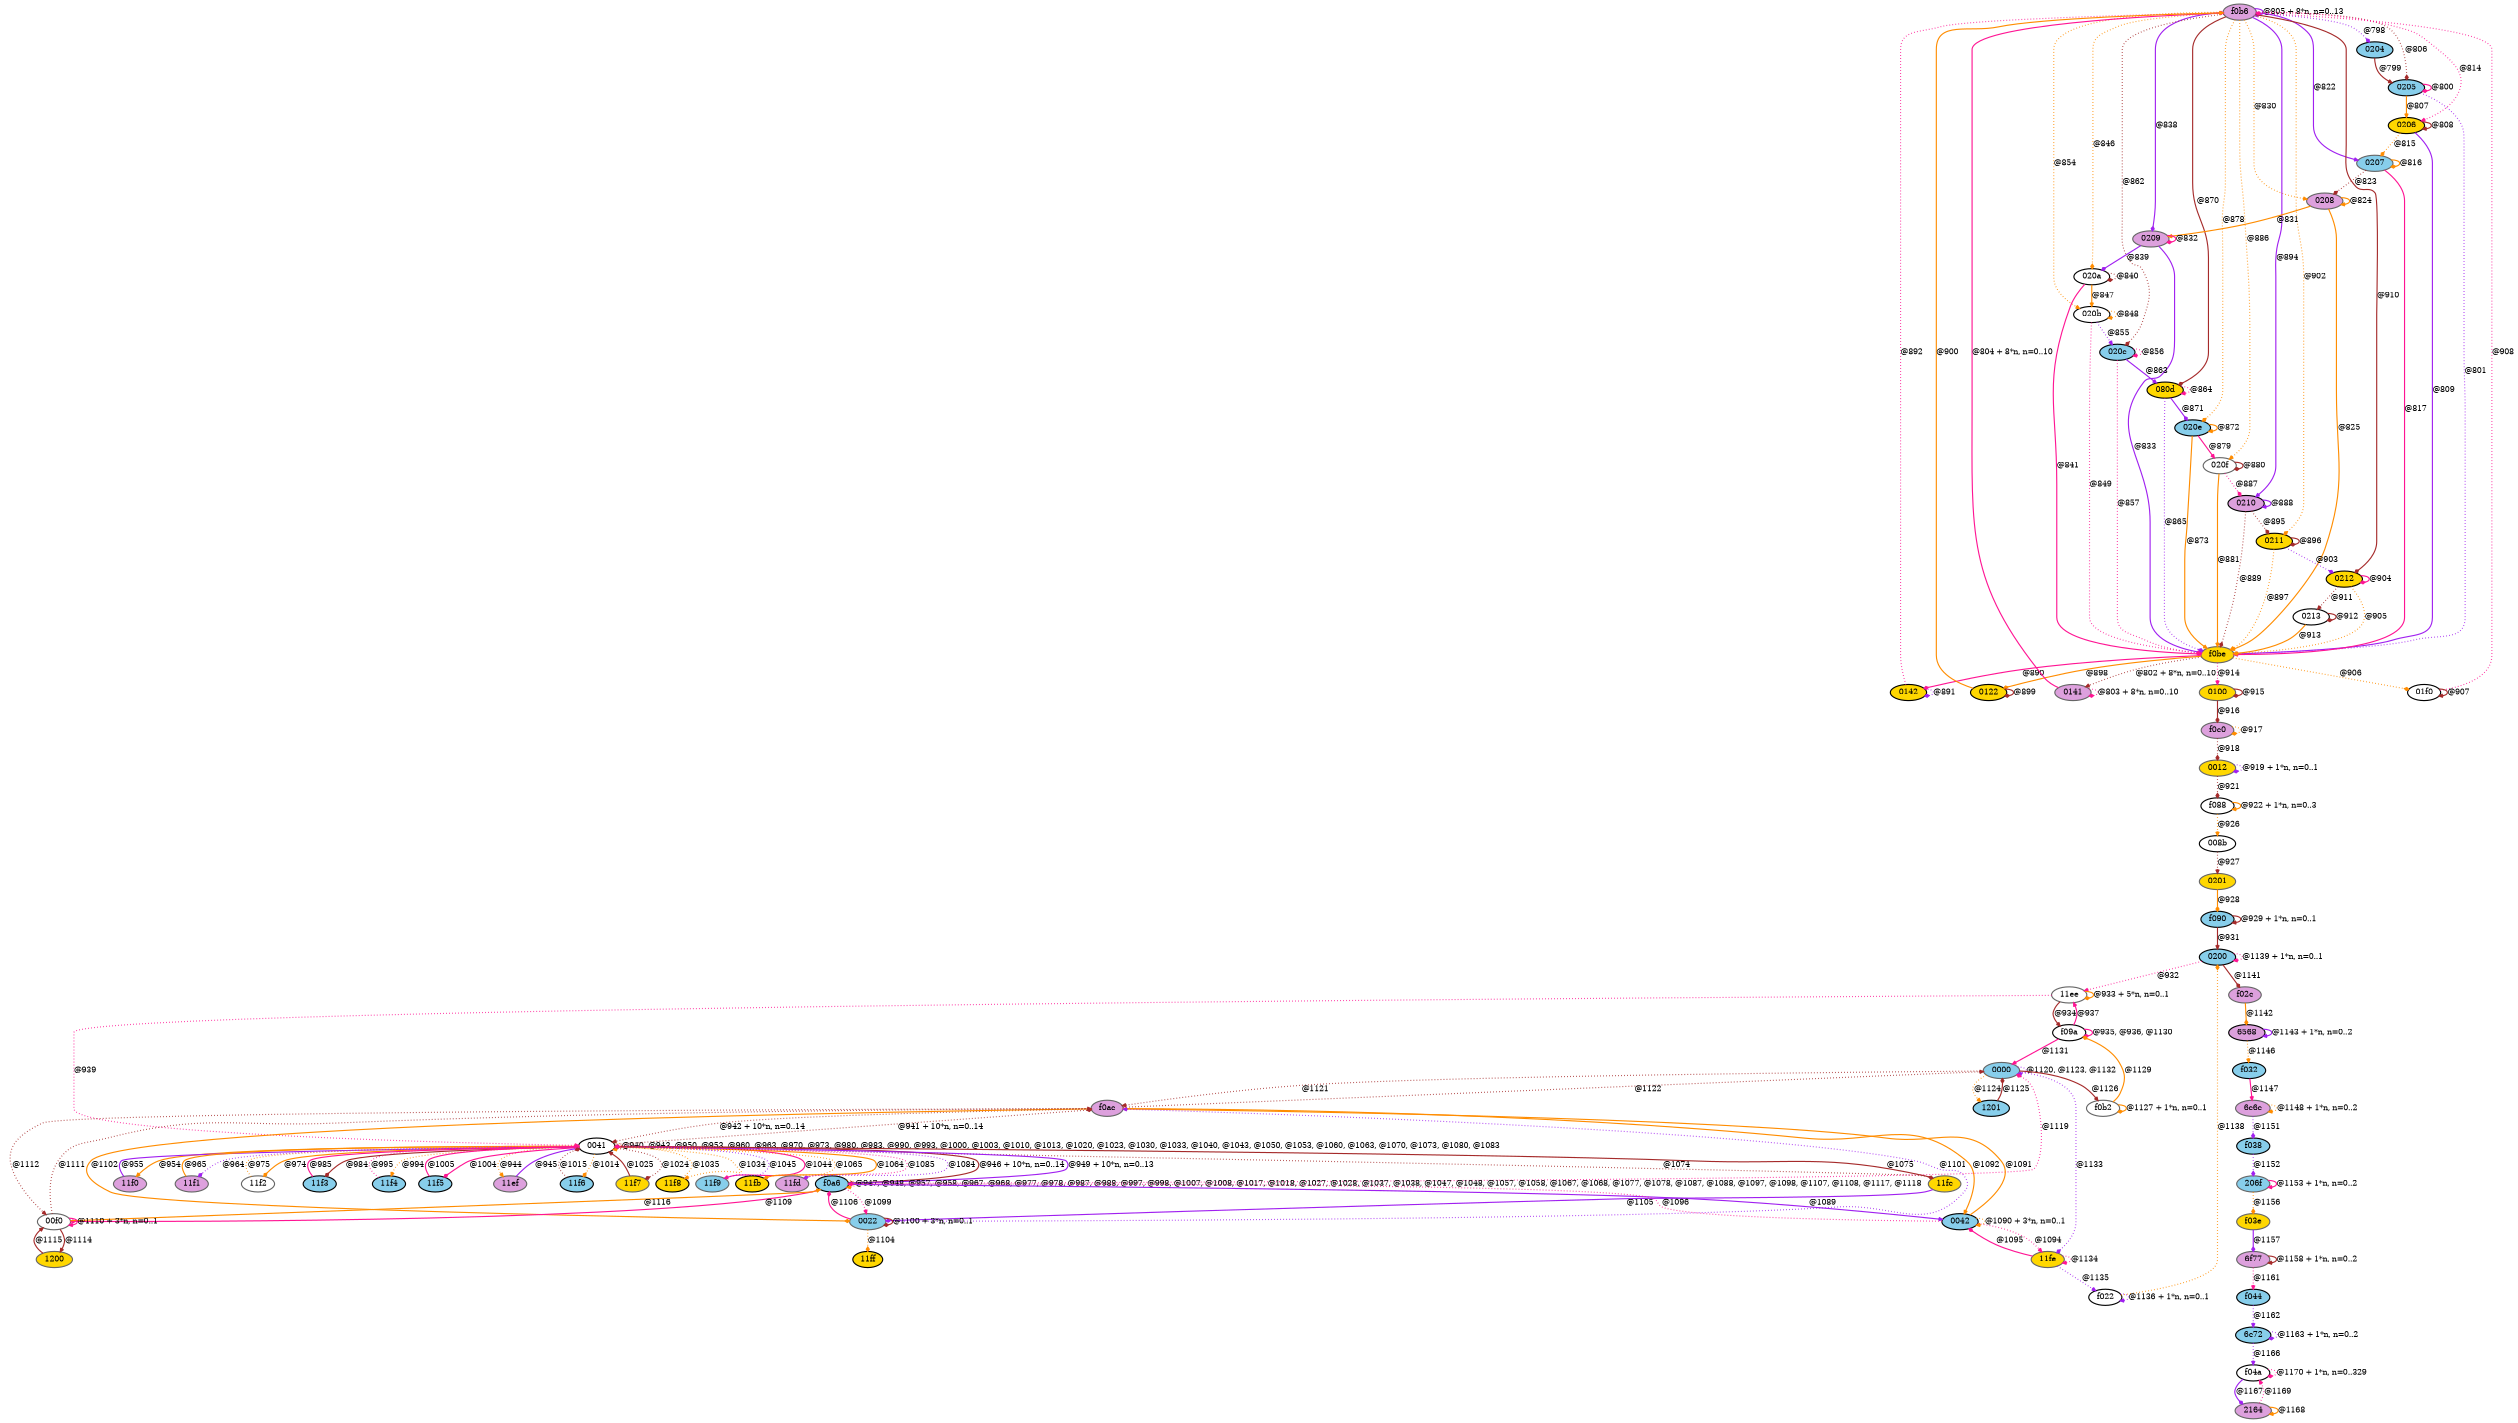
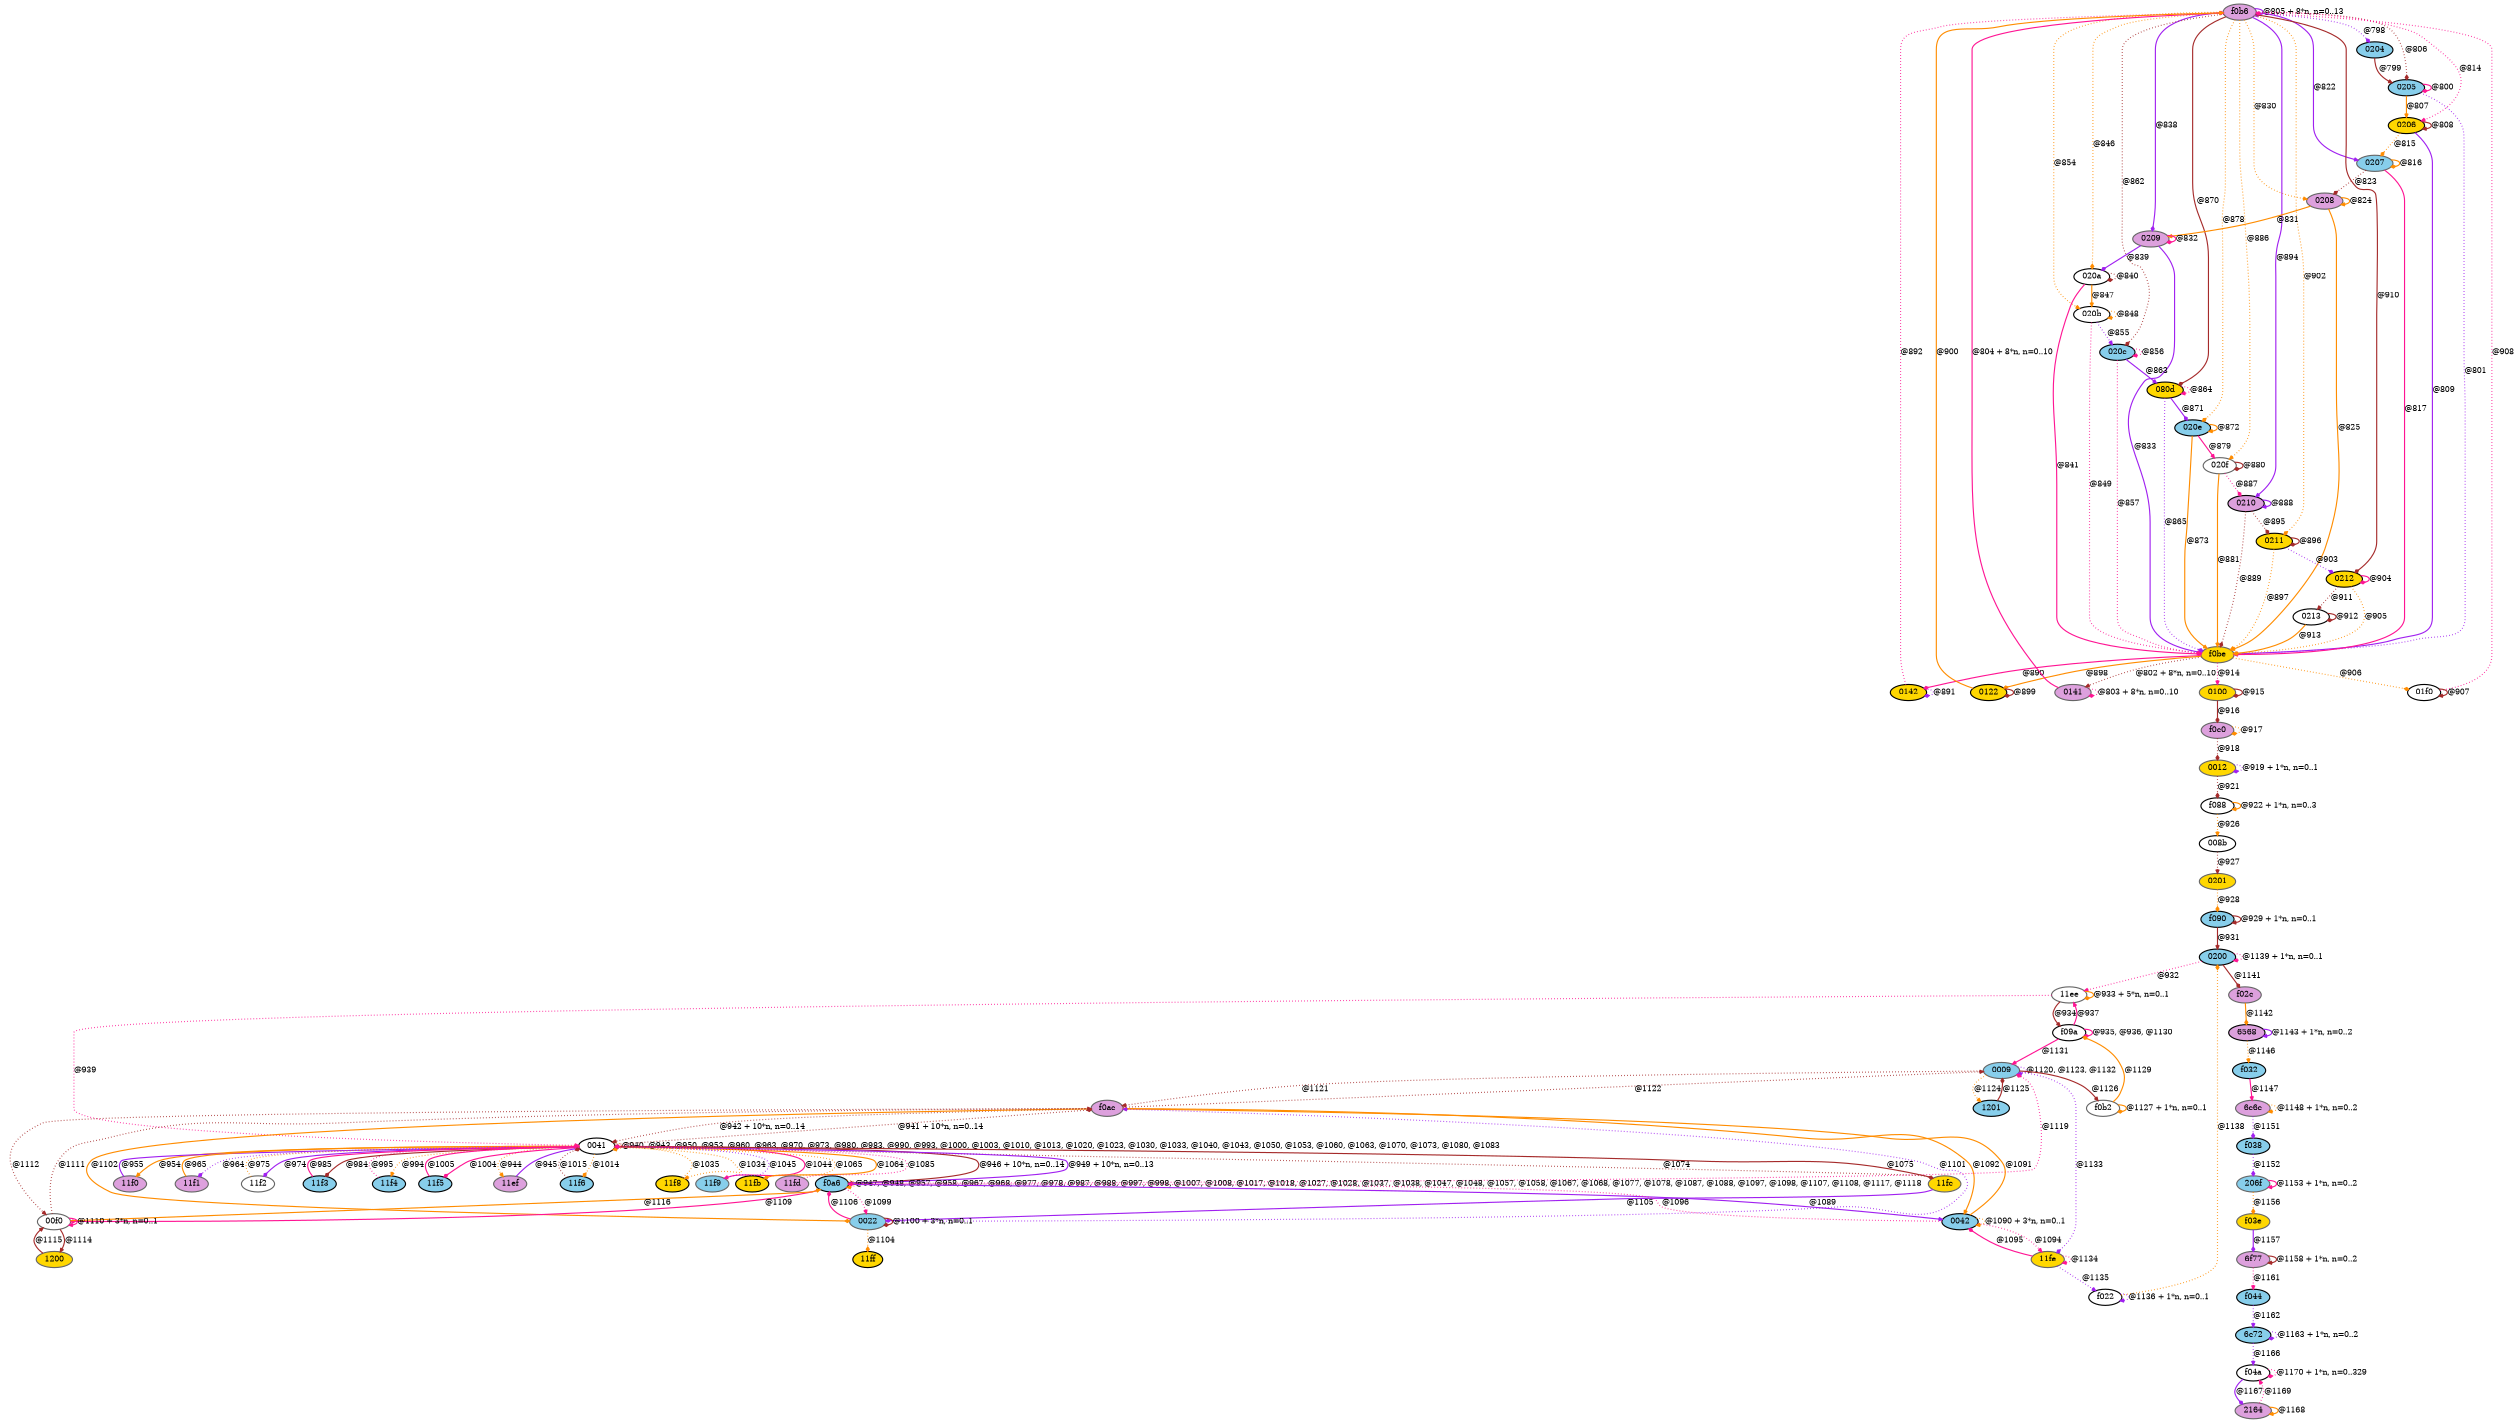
(2217, 898) -> (2217, 898)
(2001, 1071) -> (2001, 1071)
(421, 1150) -> (421, 1150)
(915, 1155) -> none
(633, 1184) -> none
